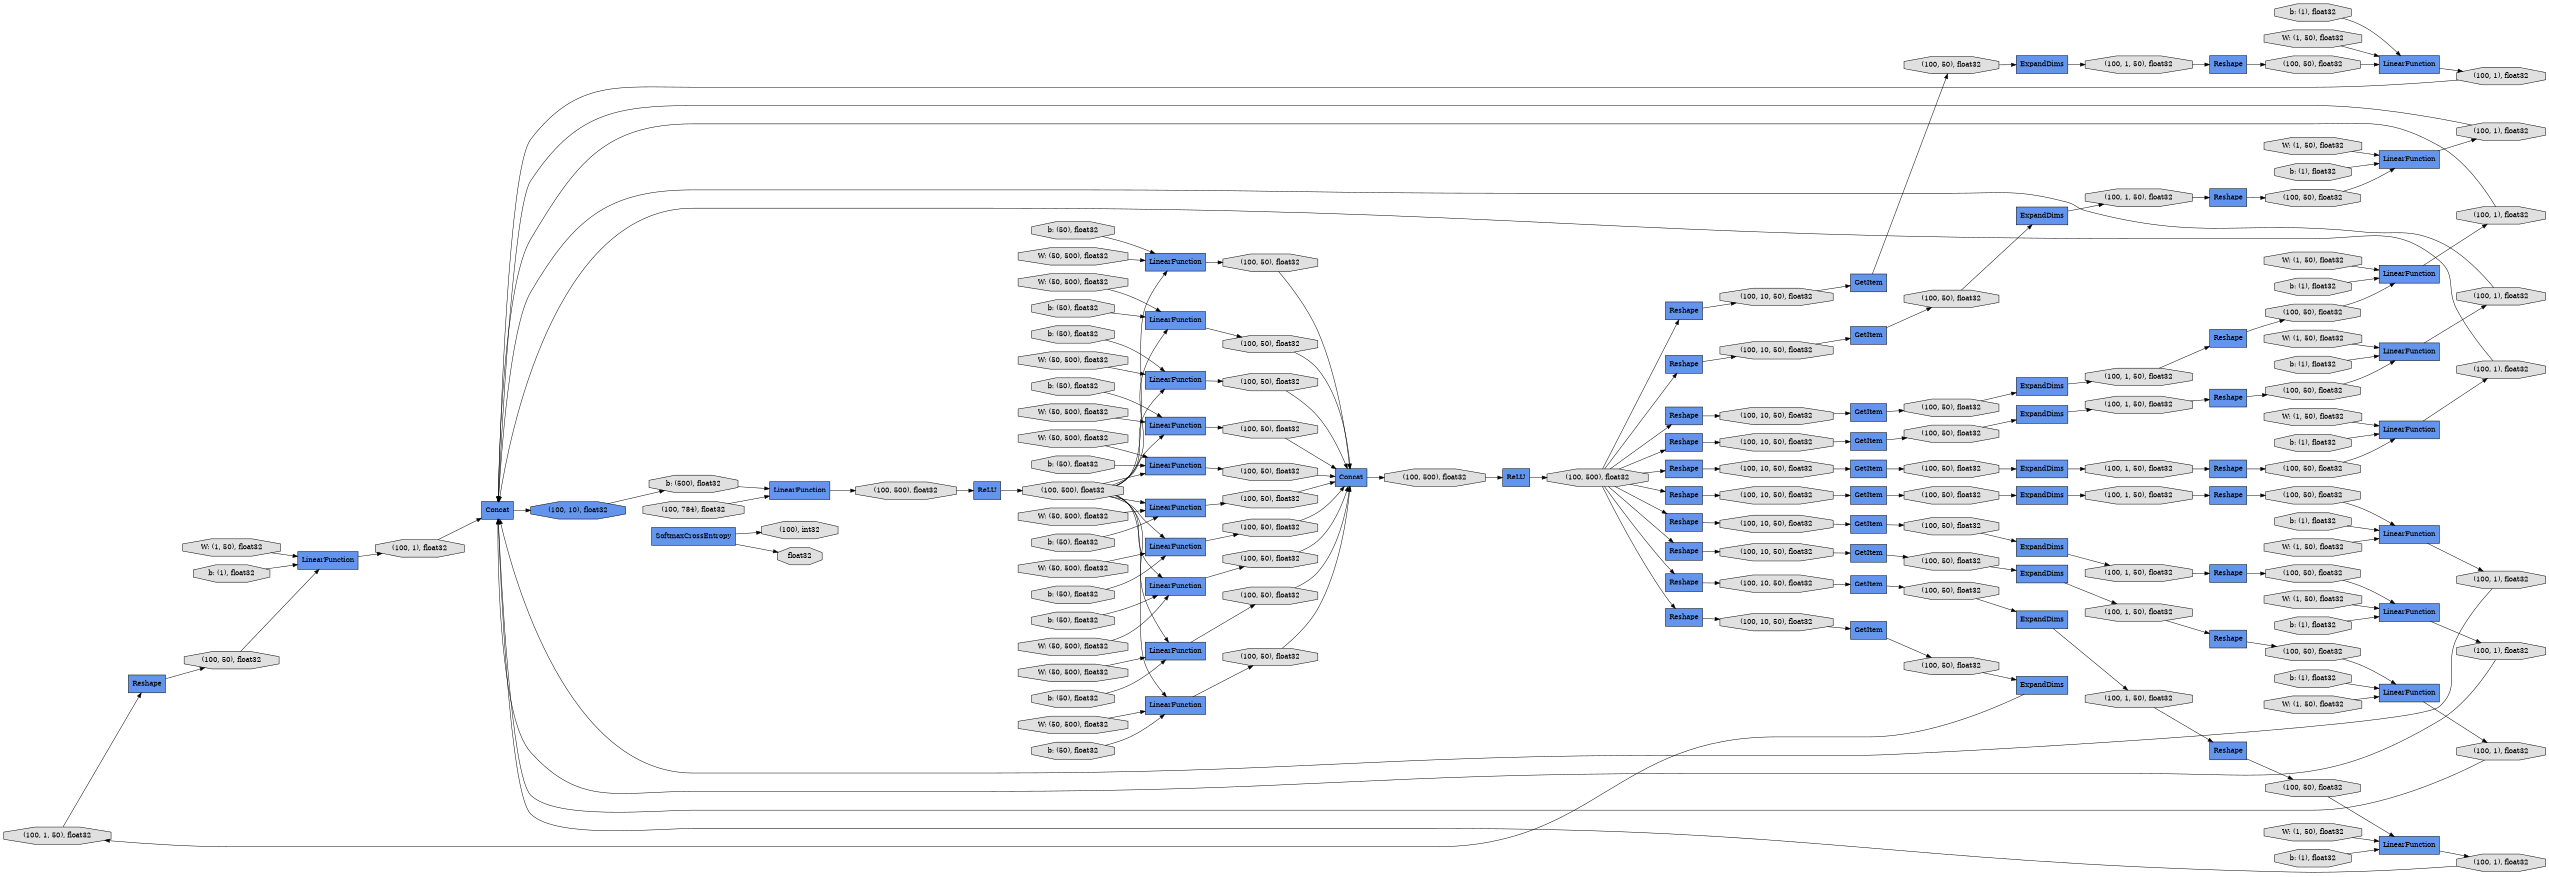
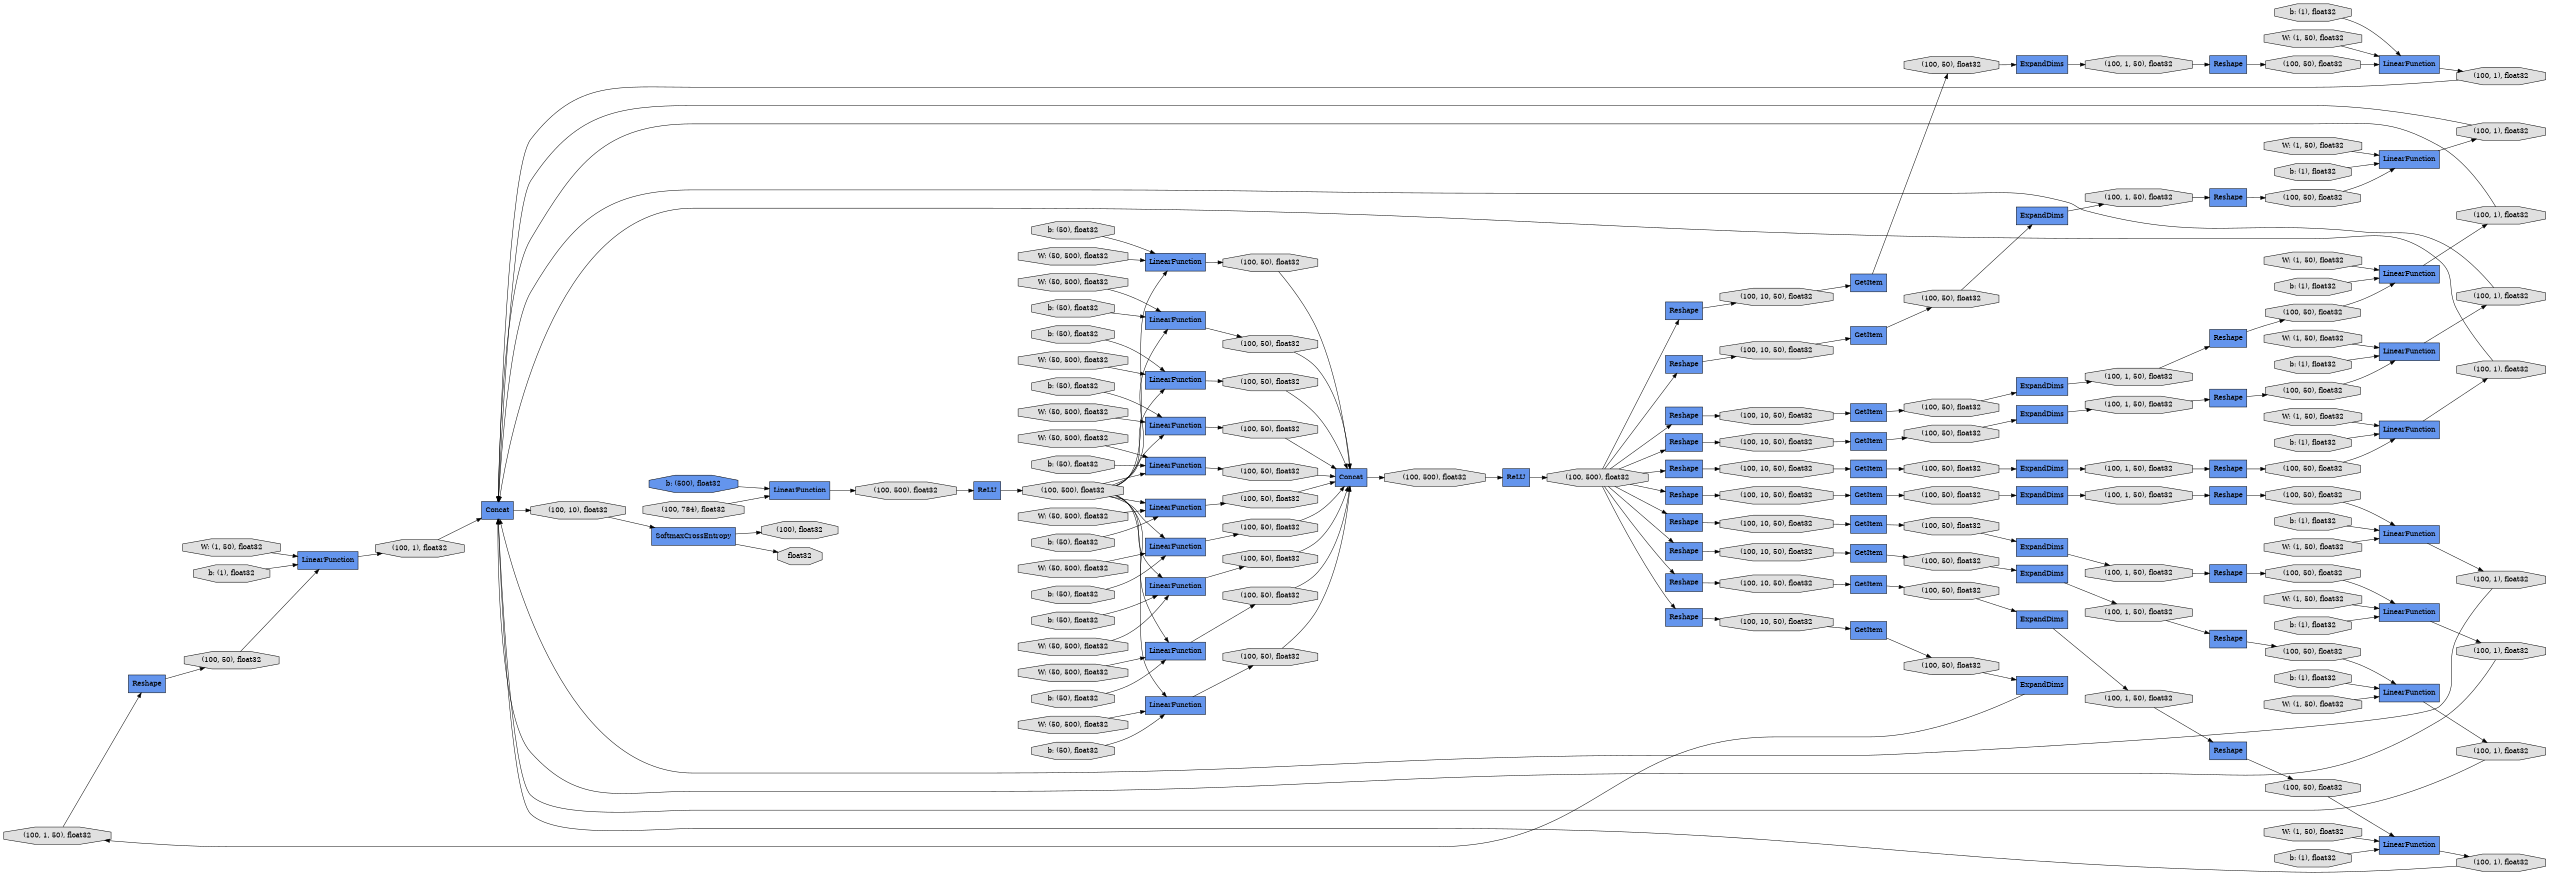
(694, 484) -> (694, 484)
(634, 498) -> (629, 522)
(578, 510) -> (578, 510)
(800, 530) -> (800, 530)
